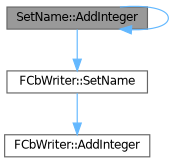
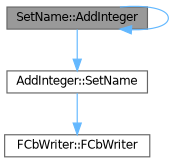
(77, 82) -> (77, 82)
(77, 146) -> (77, 146)
